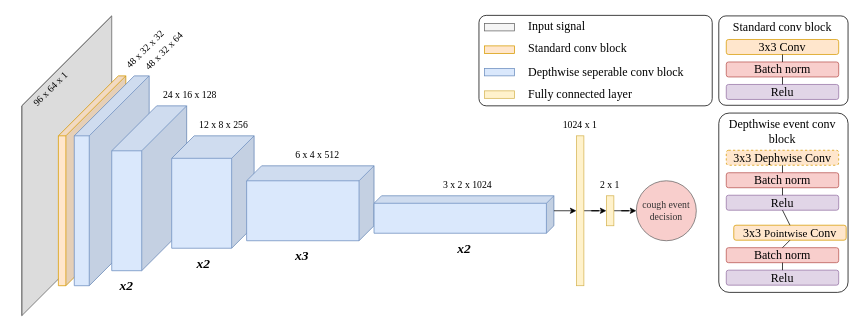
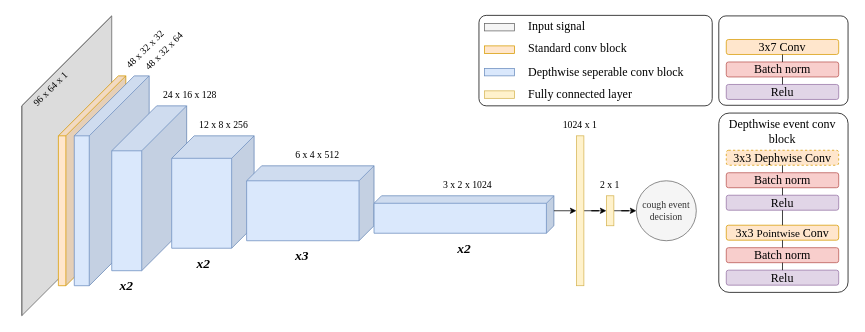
(783, 28) -> none
(783, 47) -> (783, 47)
(666, 211) -> (666, 211)
(790, 233) -> (783, 233)
